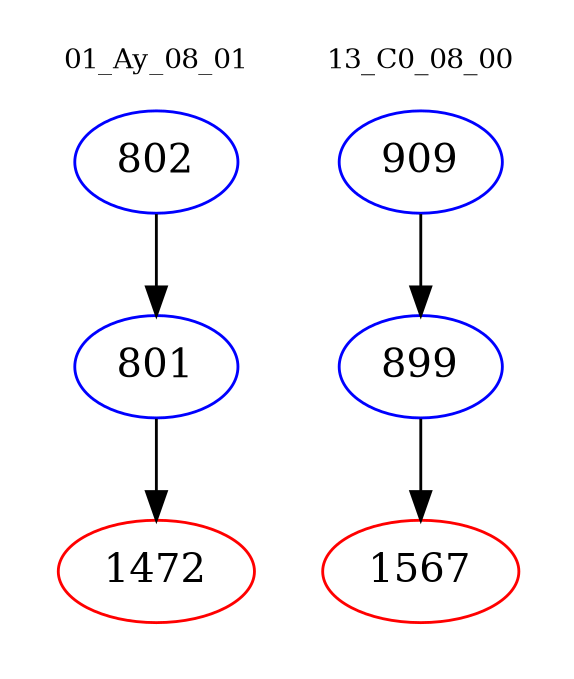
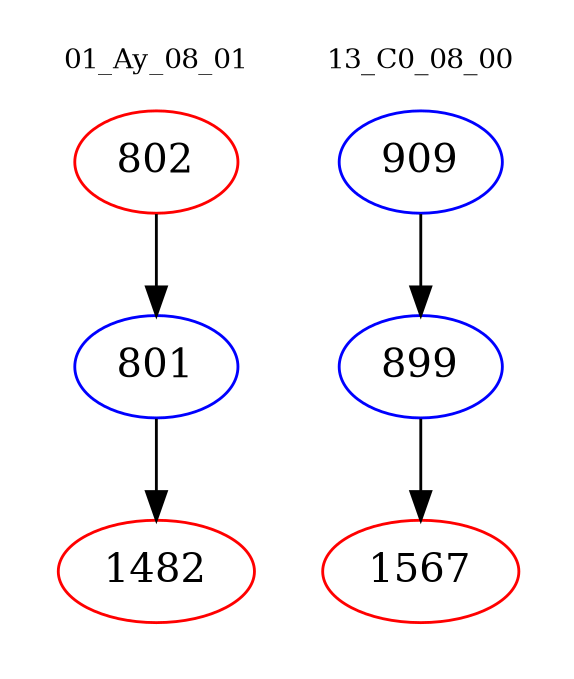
(156, 162) -> (156, 162)
(156, 571) -> (156, 571)
